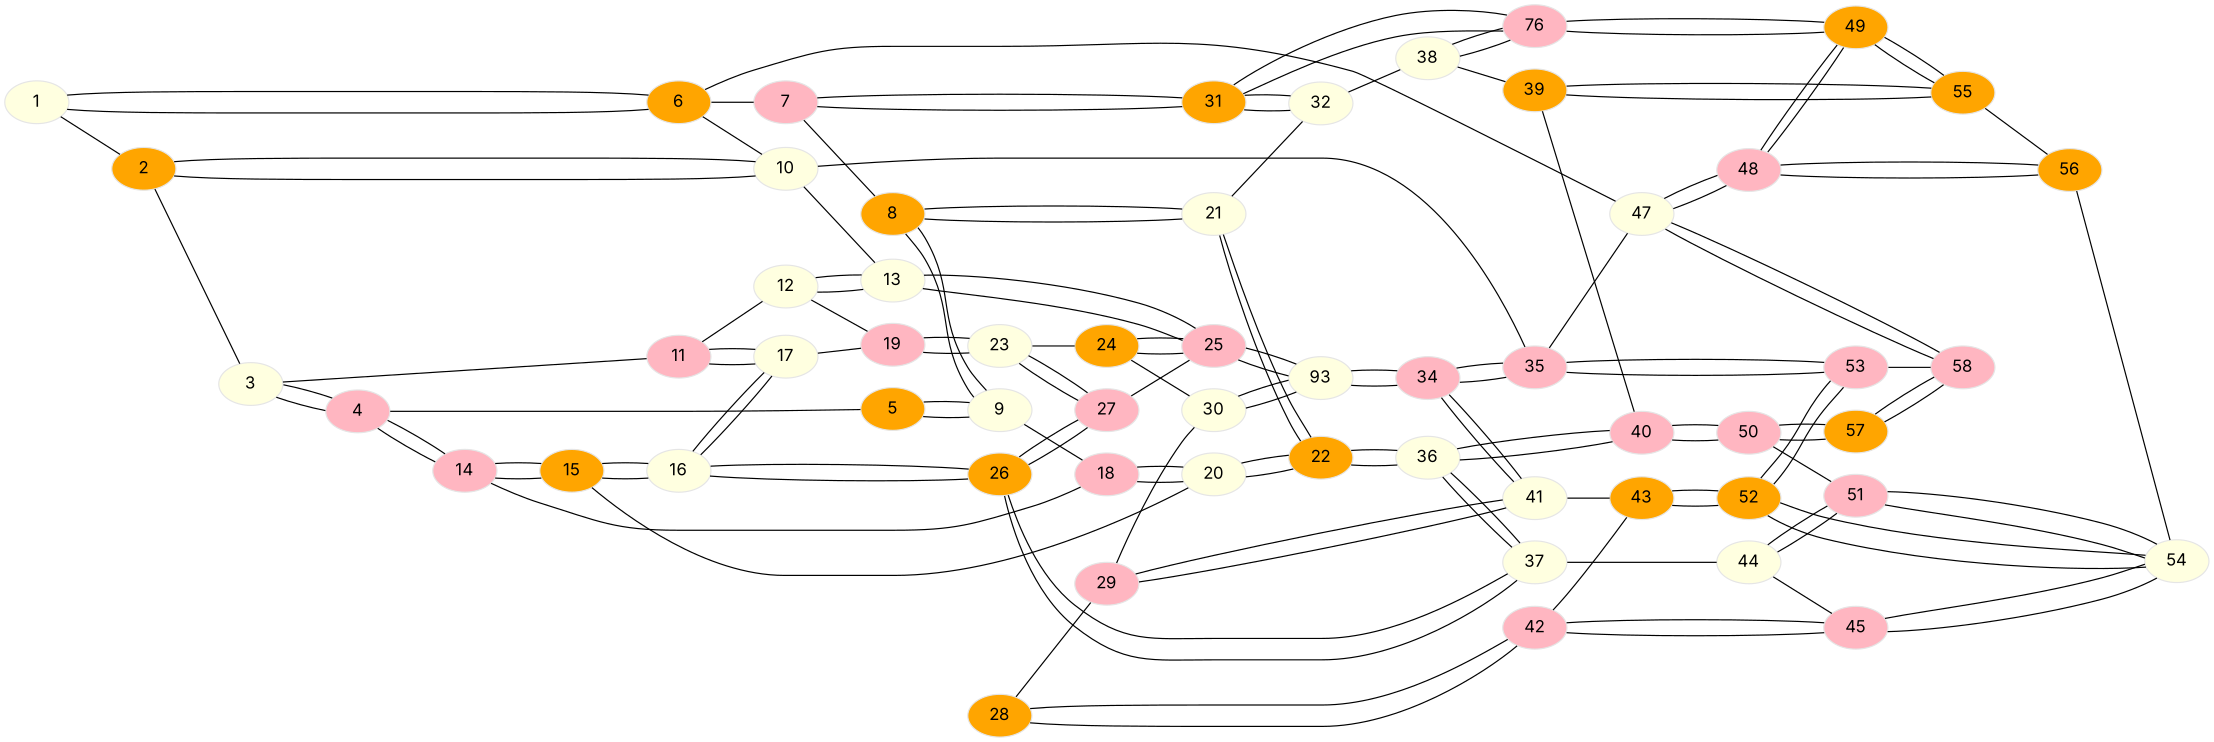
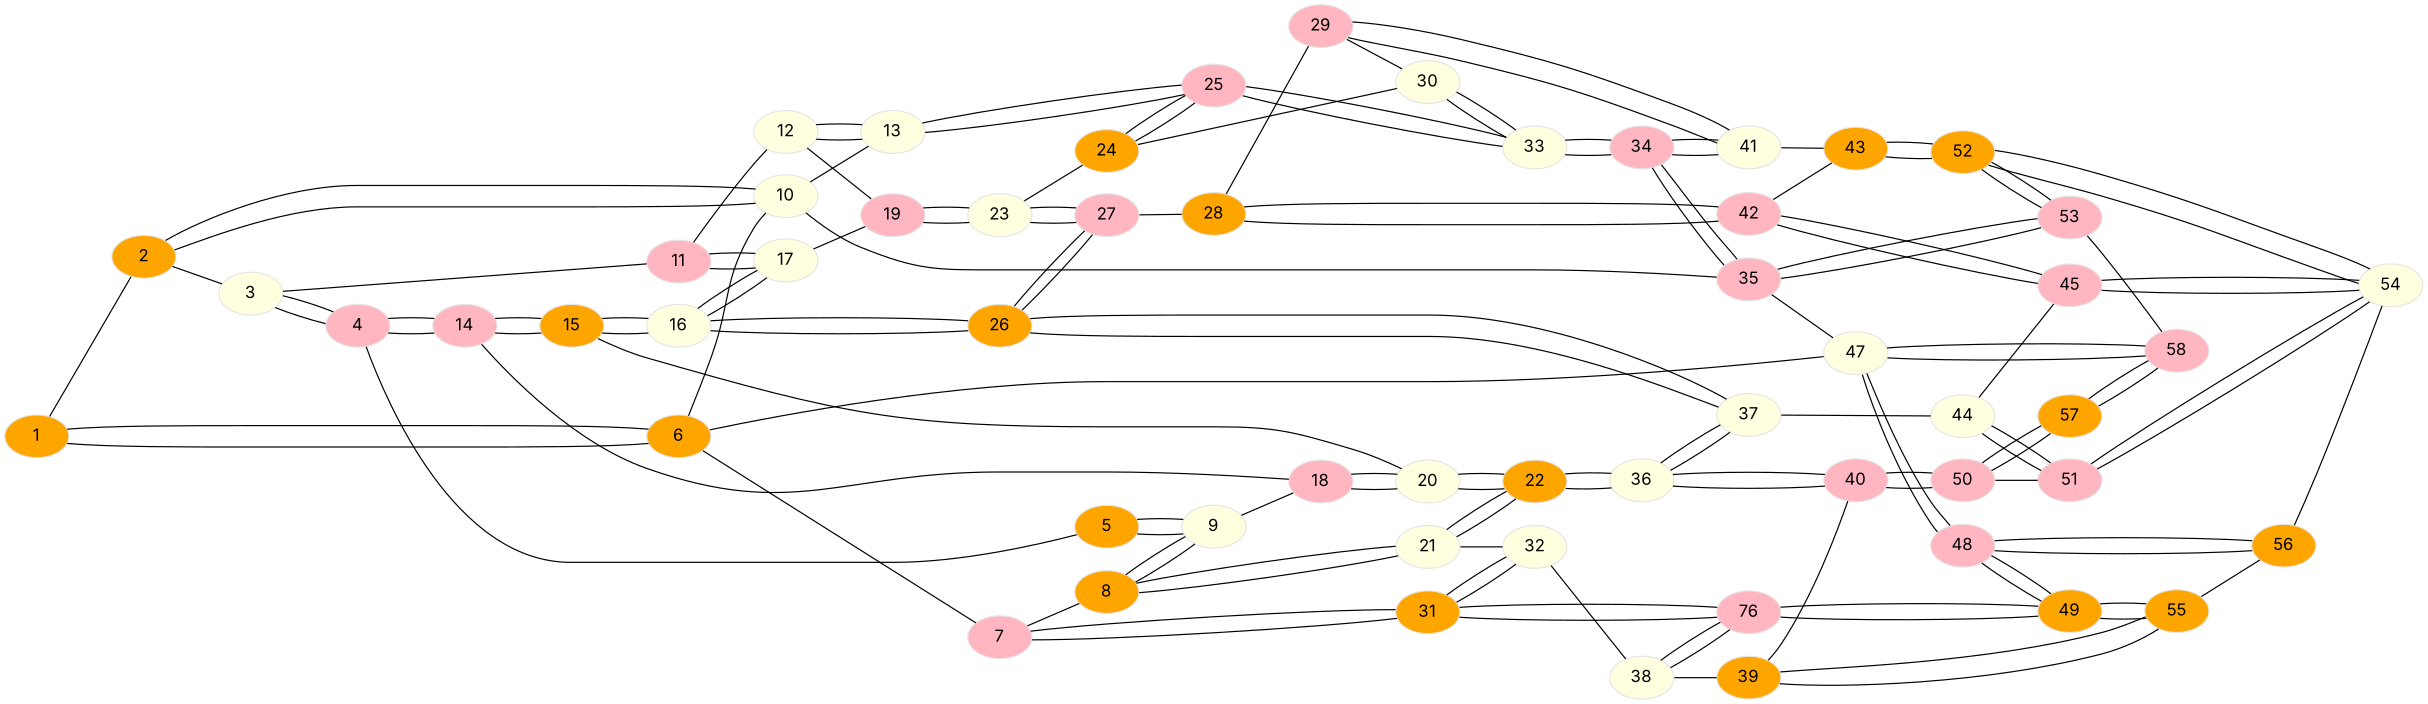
(37, 102) -> (37, 436)
(1321, 378) -> (1535, 147)
(1153, 383) -> (1161, 215)
